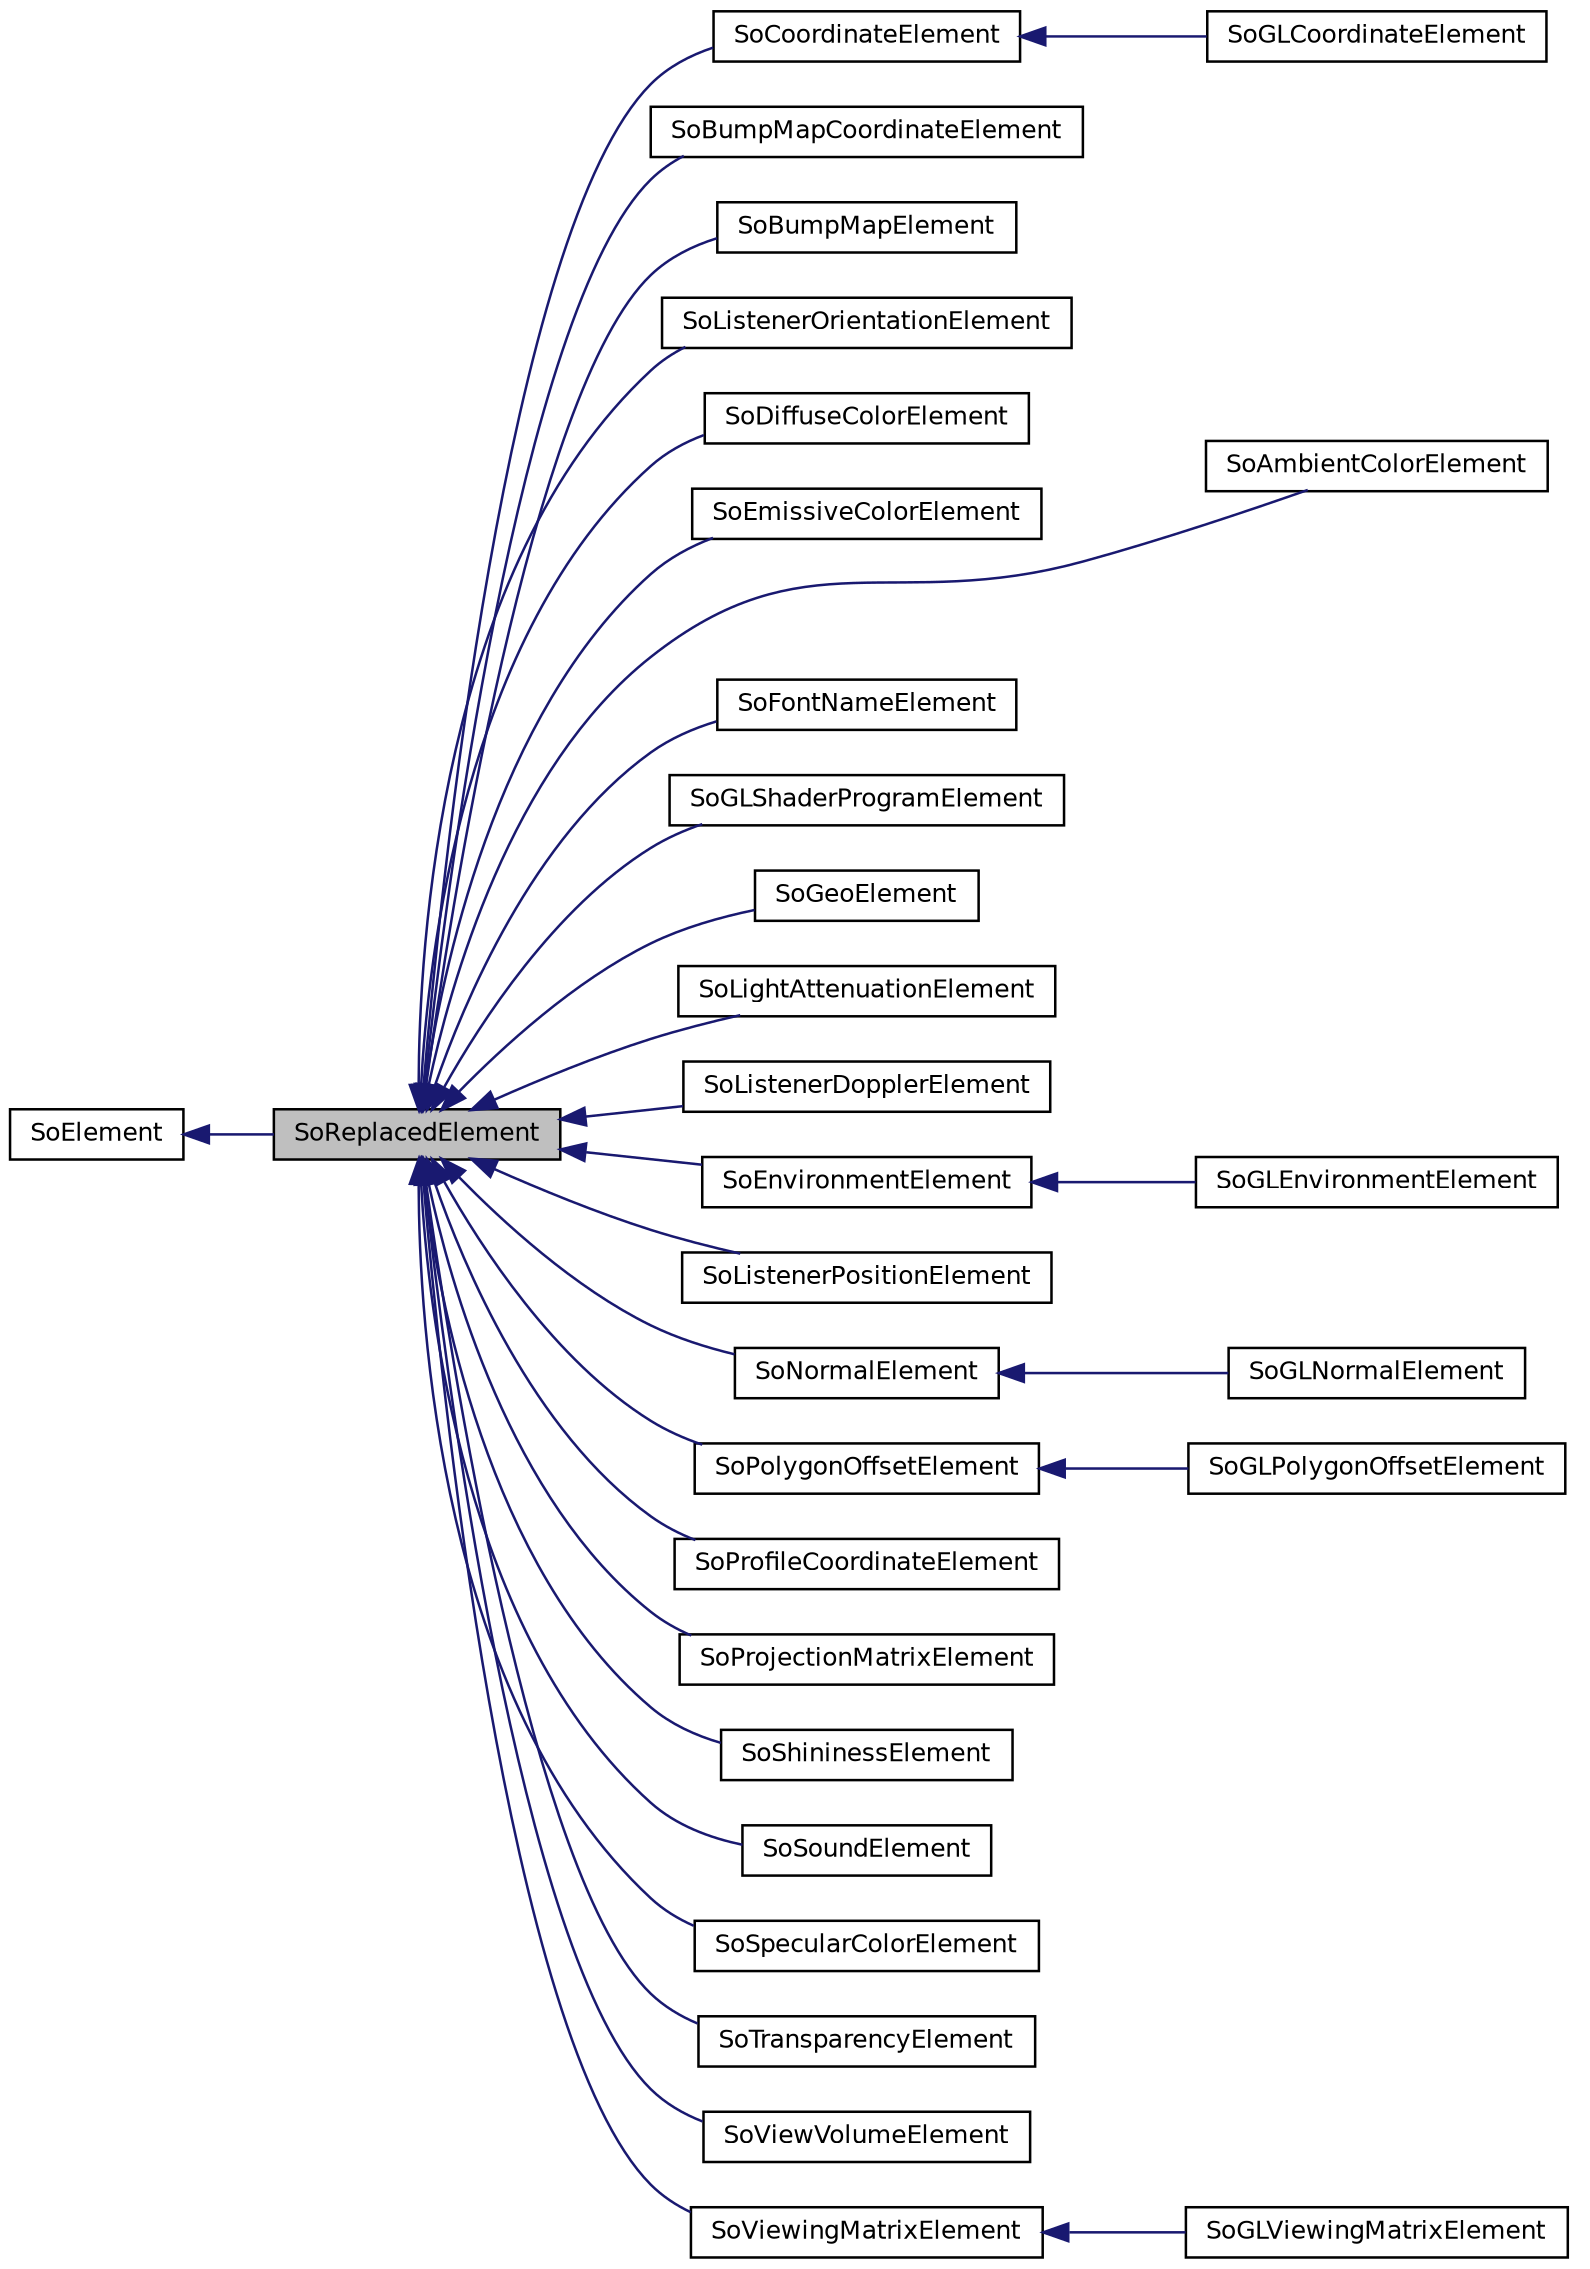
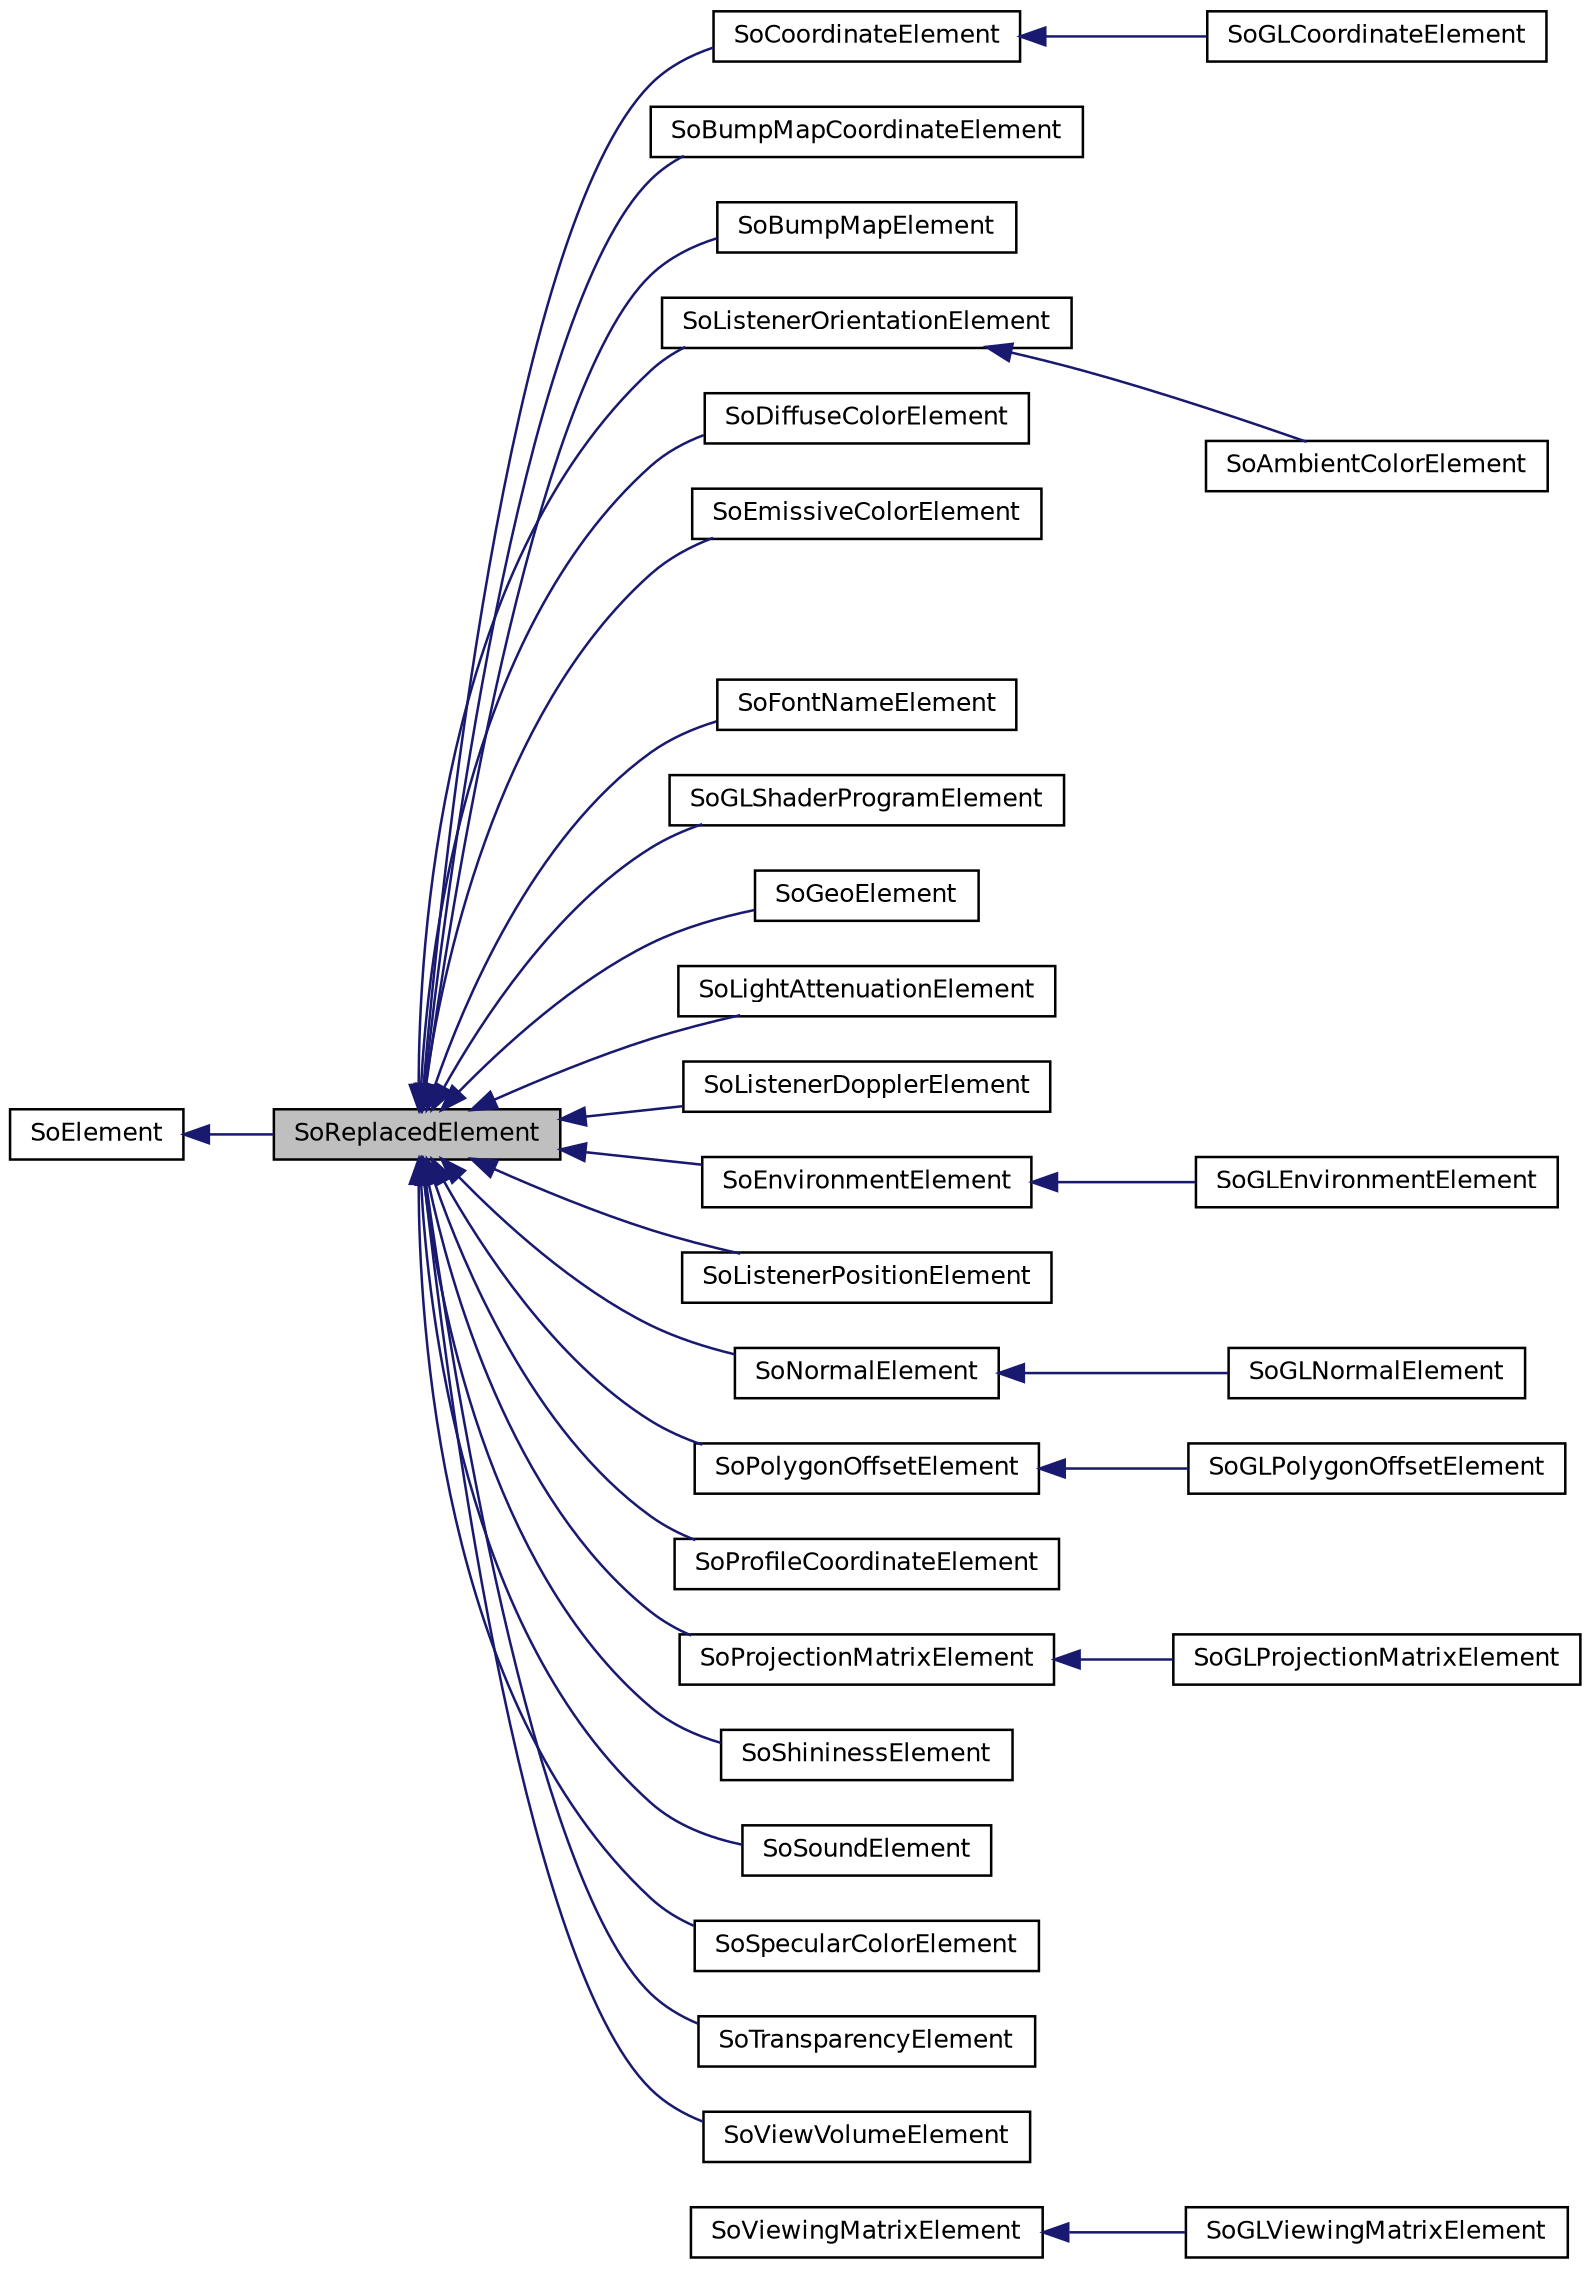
(735, 607) -> (1160, 393)
none -> (1377, 1660)
(493, 1722) -> none
